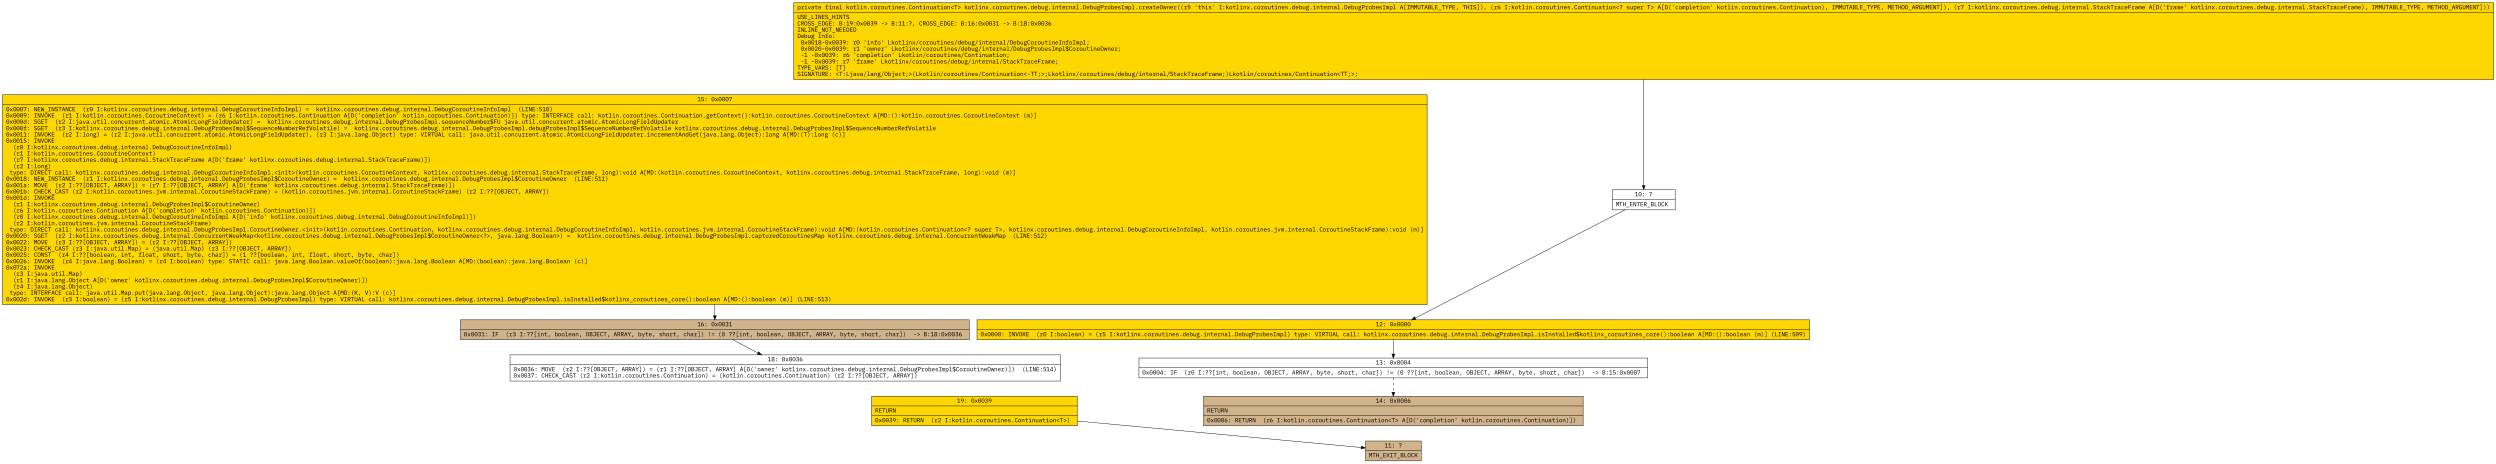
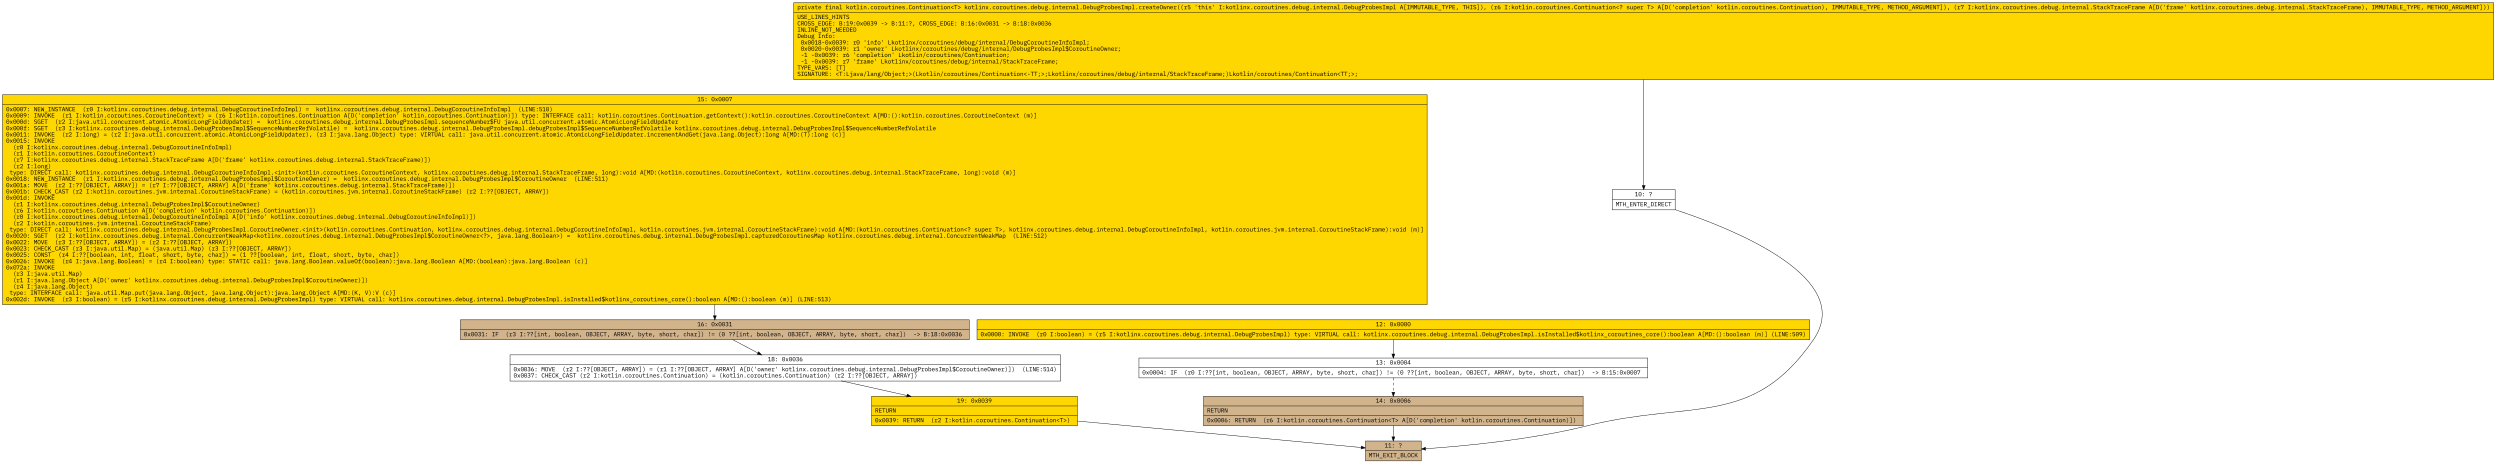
(1642, 205) -> (1644, 205)
(1520, 264) -> (1737, 401)
none -> (874, 388)
none -> (1393, 431)
